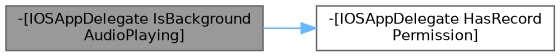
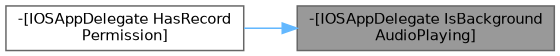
(282, 28) -> (263, 28)
